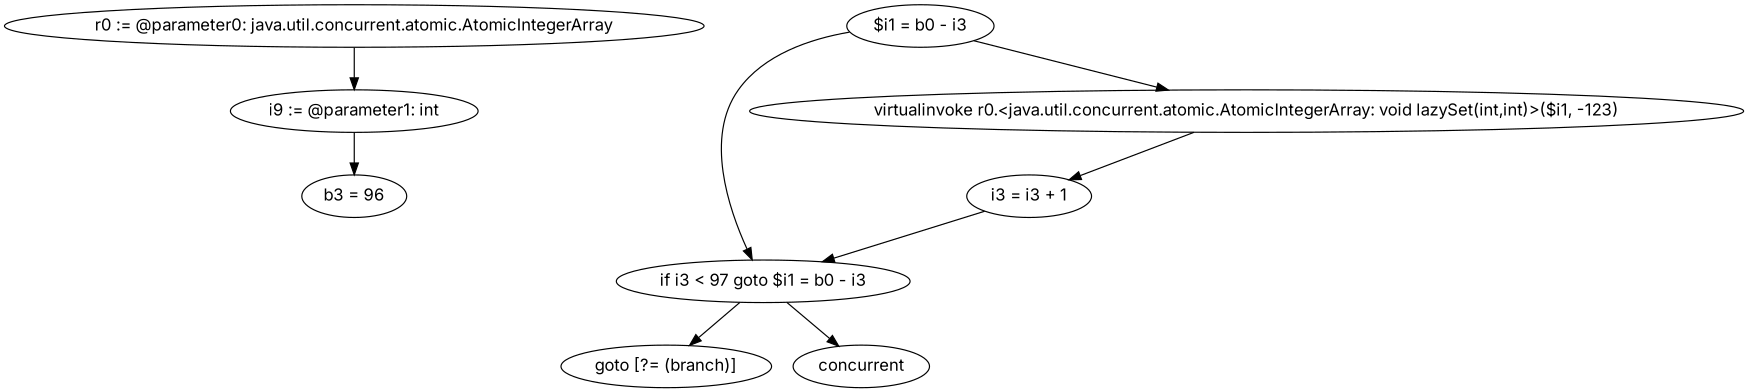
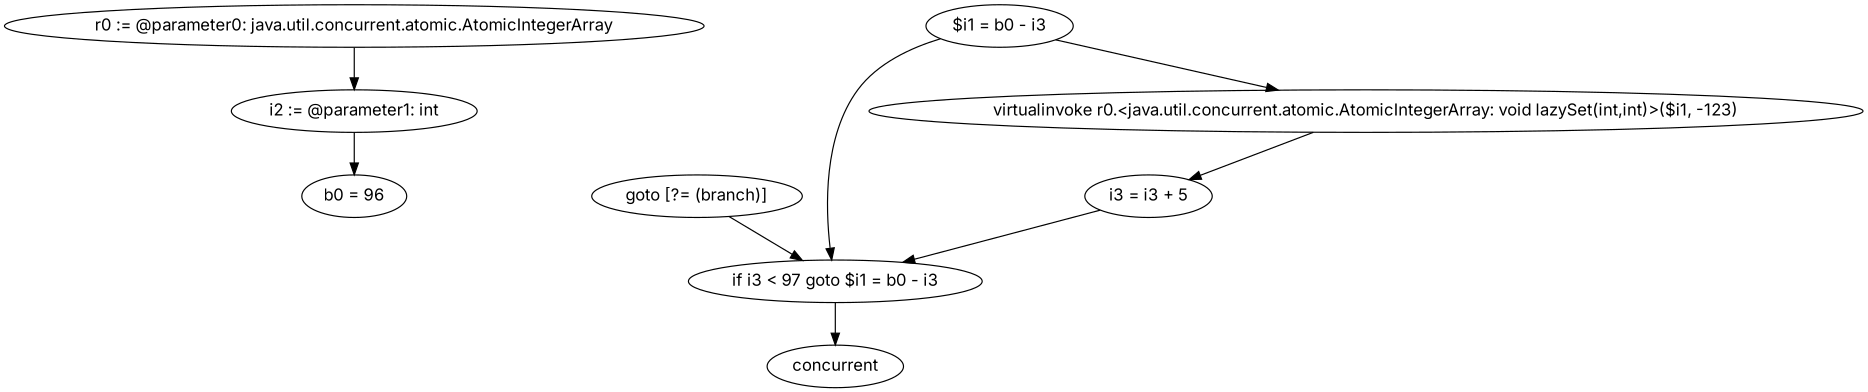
(354, 111) -> (354, 111)
(354, 196) -> (354, 196)
(1029, 196) -> (1149, 196)
(719, 320) -> (761, 235)
